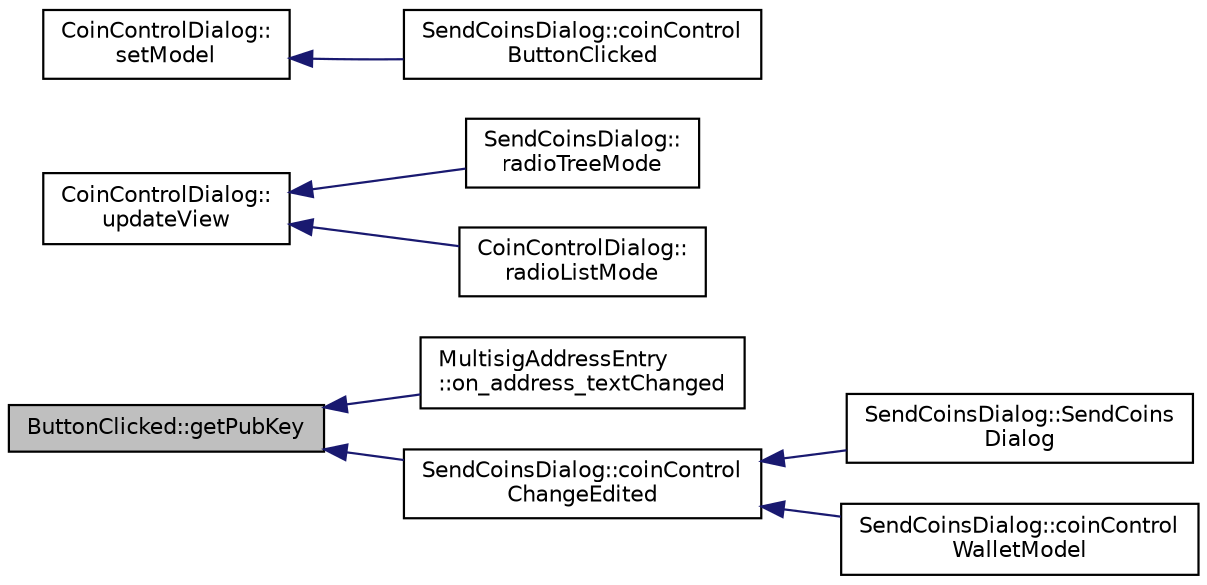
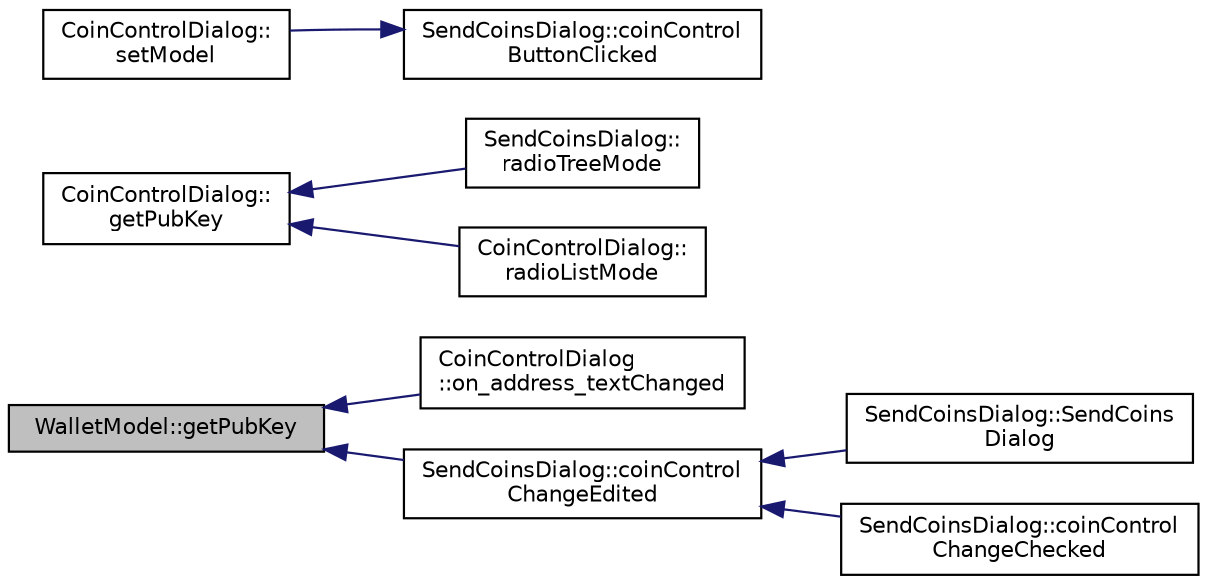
(358, 59) -> (335, 30)
(166, 209) -> (166, 209)
(583, 373) -> (583, 373)
(166, 428) -> (166, 428)
(1020, 539) -> (1020, 539)
